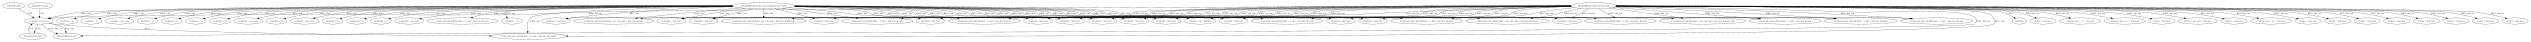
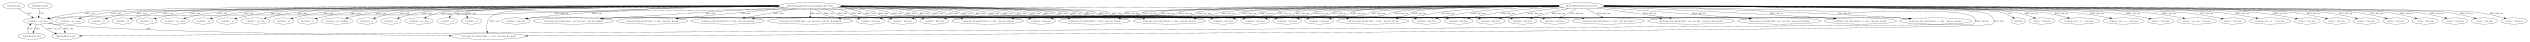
(1437, 15) -> (1162, 12)
